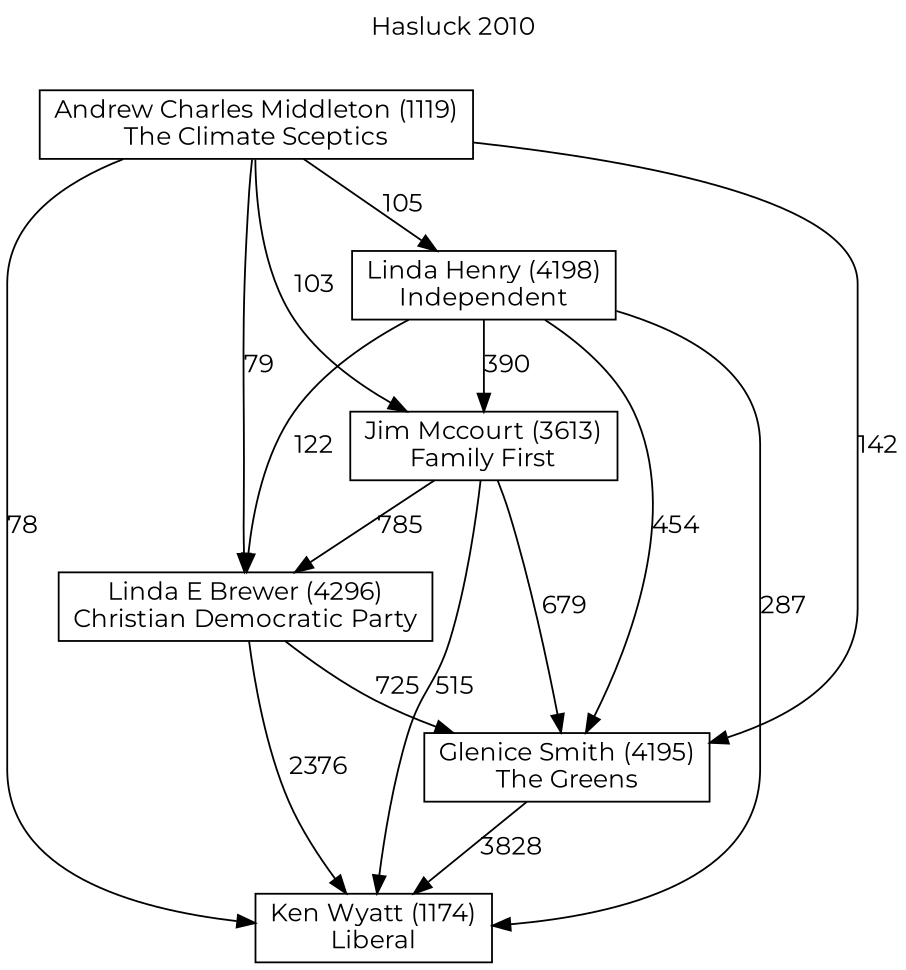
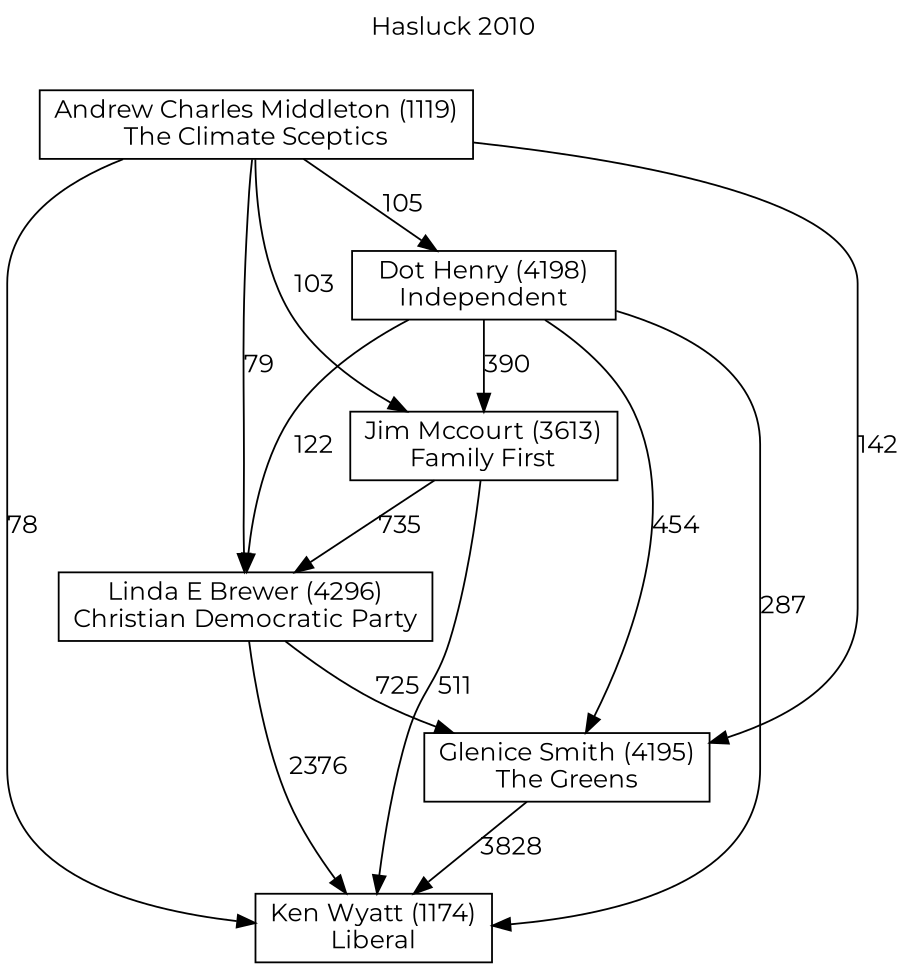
(484, 285) -> (484, 285)
(401, 526) -> (401, 526)
(532, 596) -> none
(455, 687) -> (455, 687)
